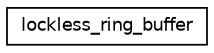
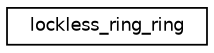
(107, 26) -> (107, 26)
